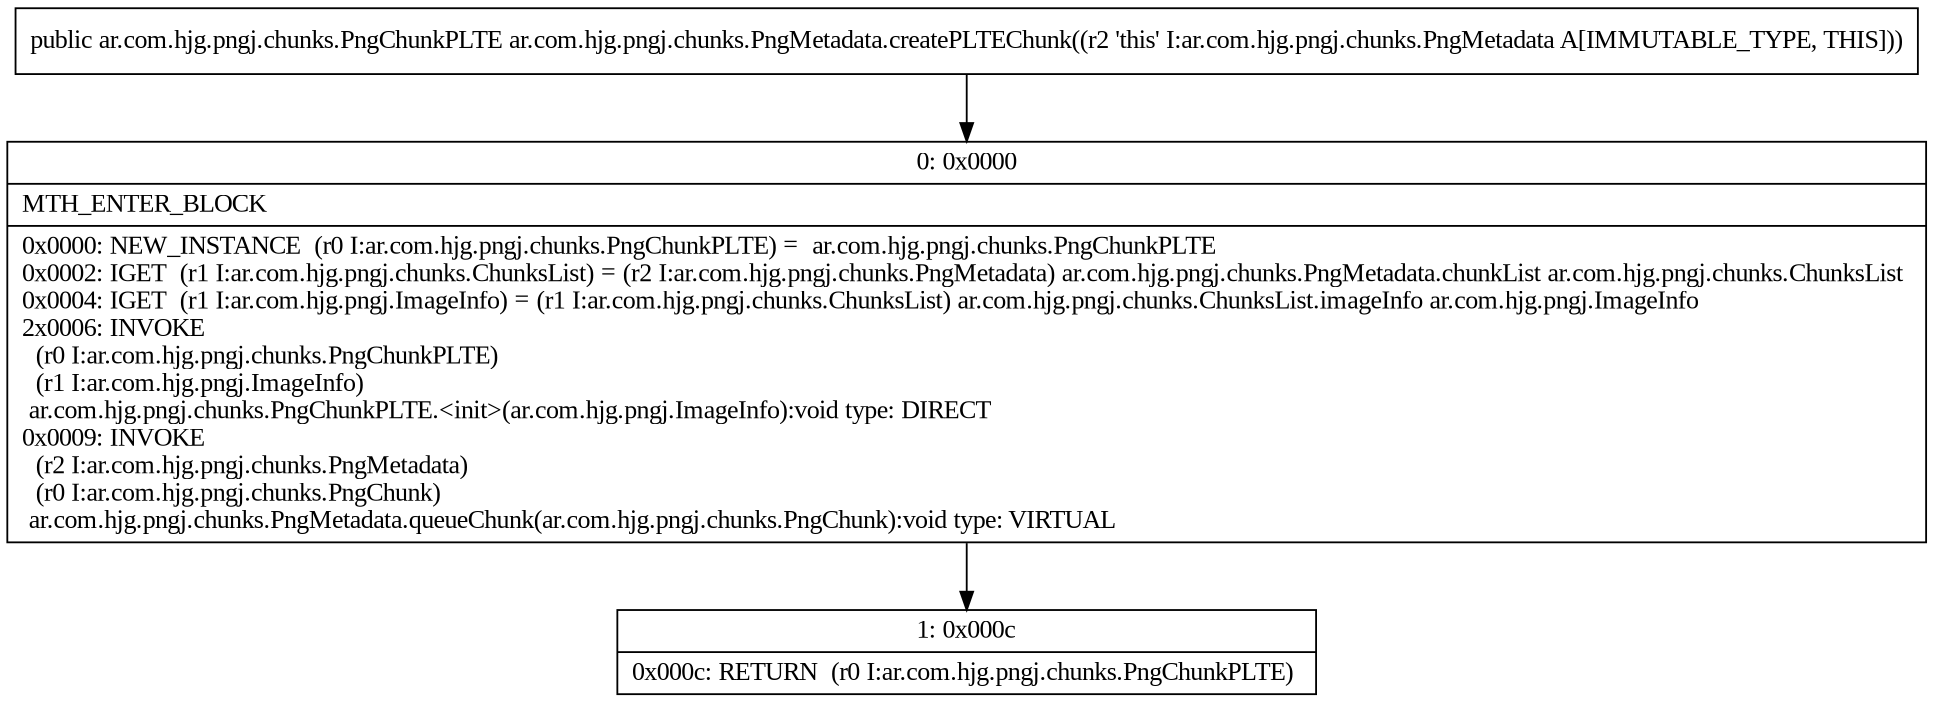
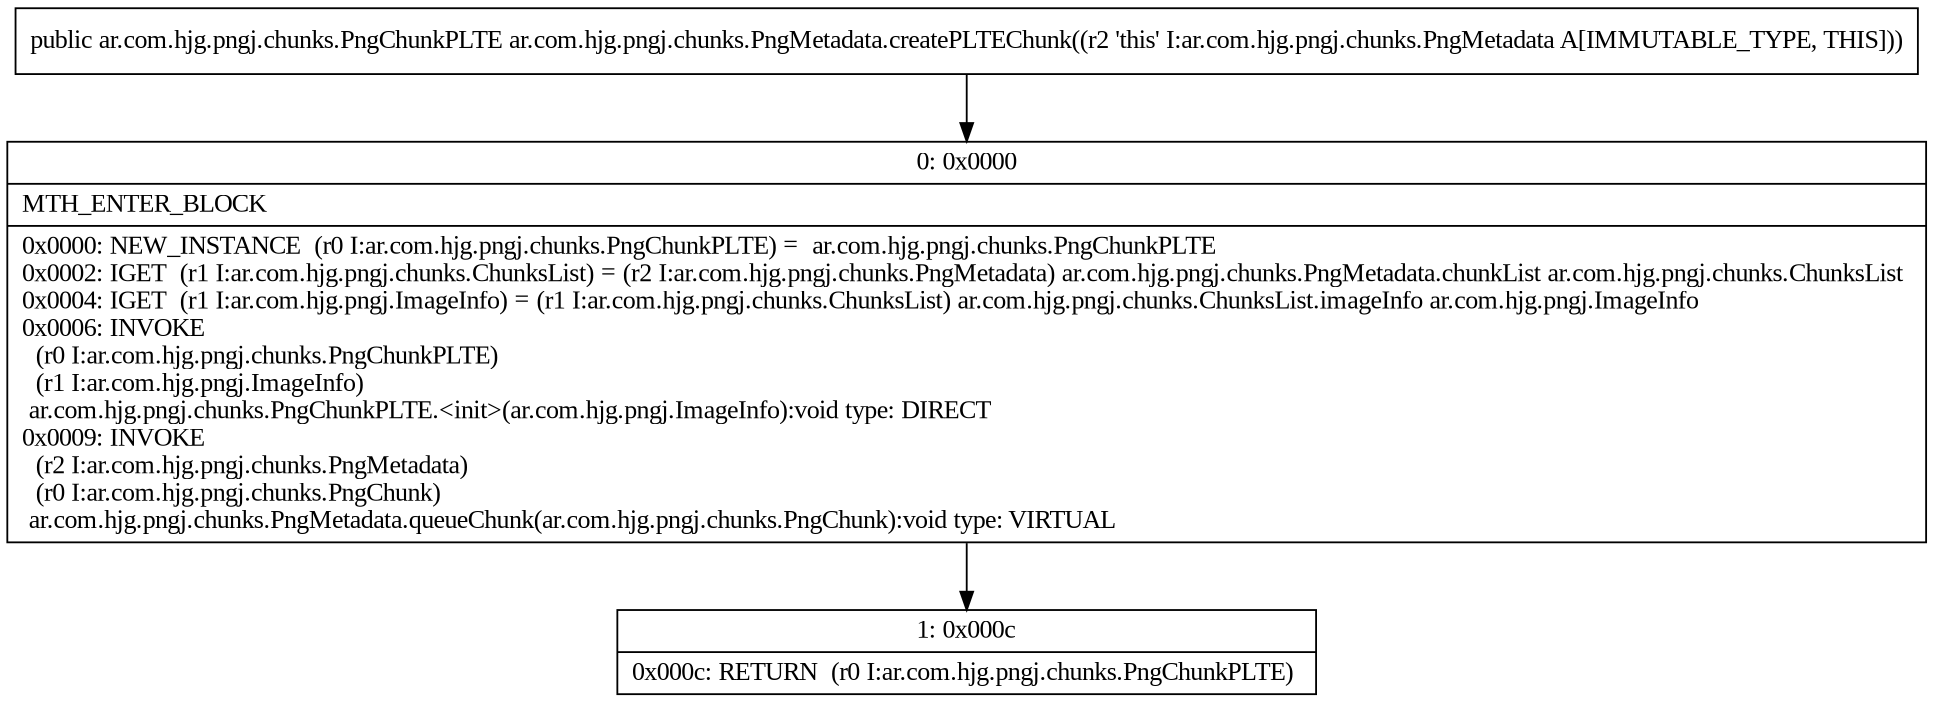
(121, 328) -> (121, 328)
